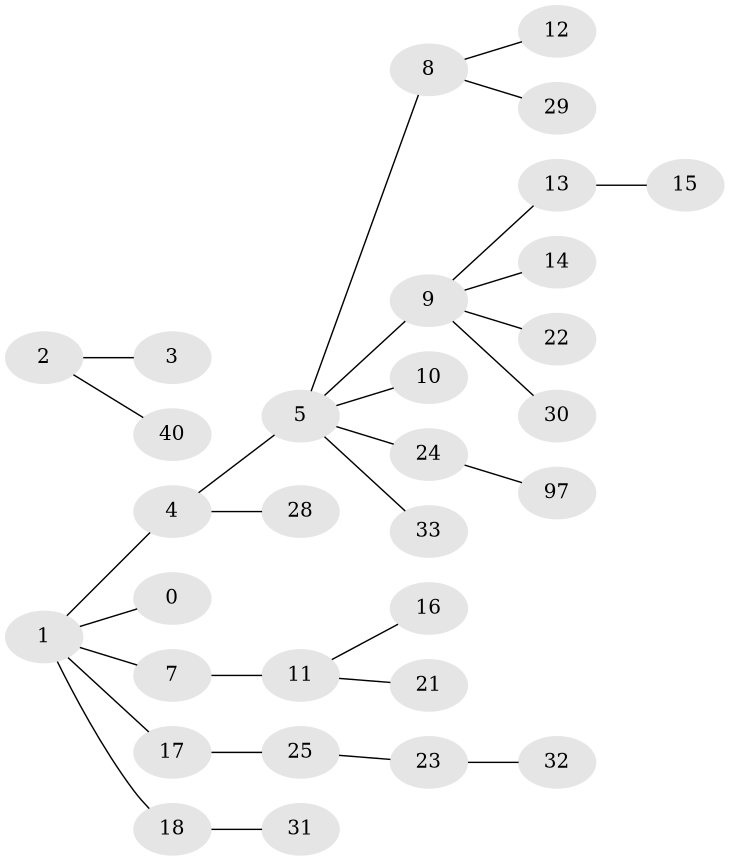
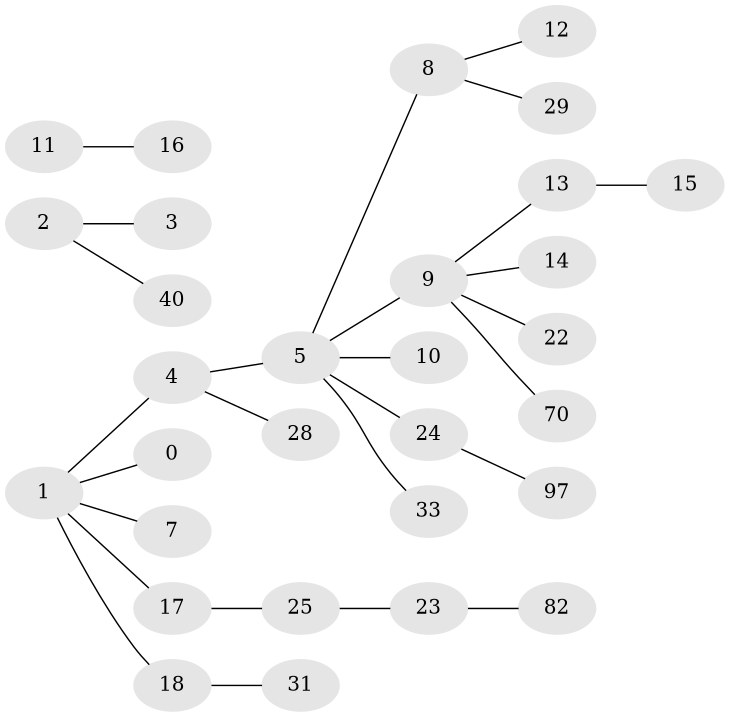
(557, 416) -> (557, 416)
(237, 675) -> none
(429, 685) -> none
(557, 762) -> (557, 608)
